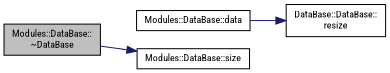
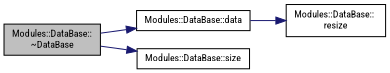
(336, 21) -> (336, 21)
none -> (114, 31)
